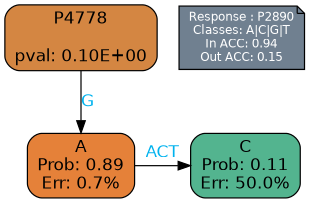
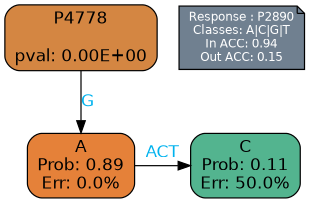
(81, 38) -> (81, 38)
(81, 166) -> (81, 166)
